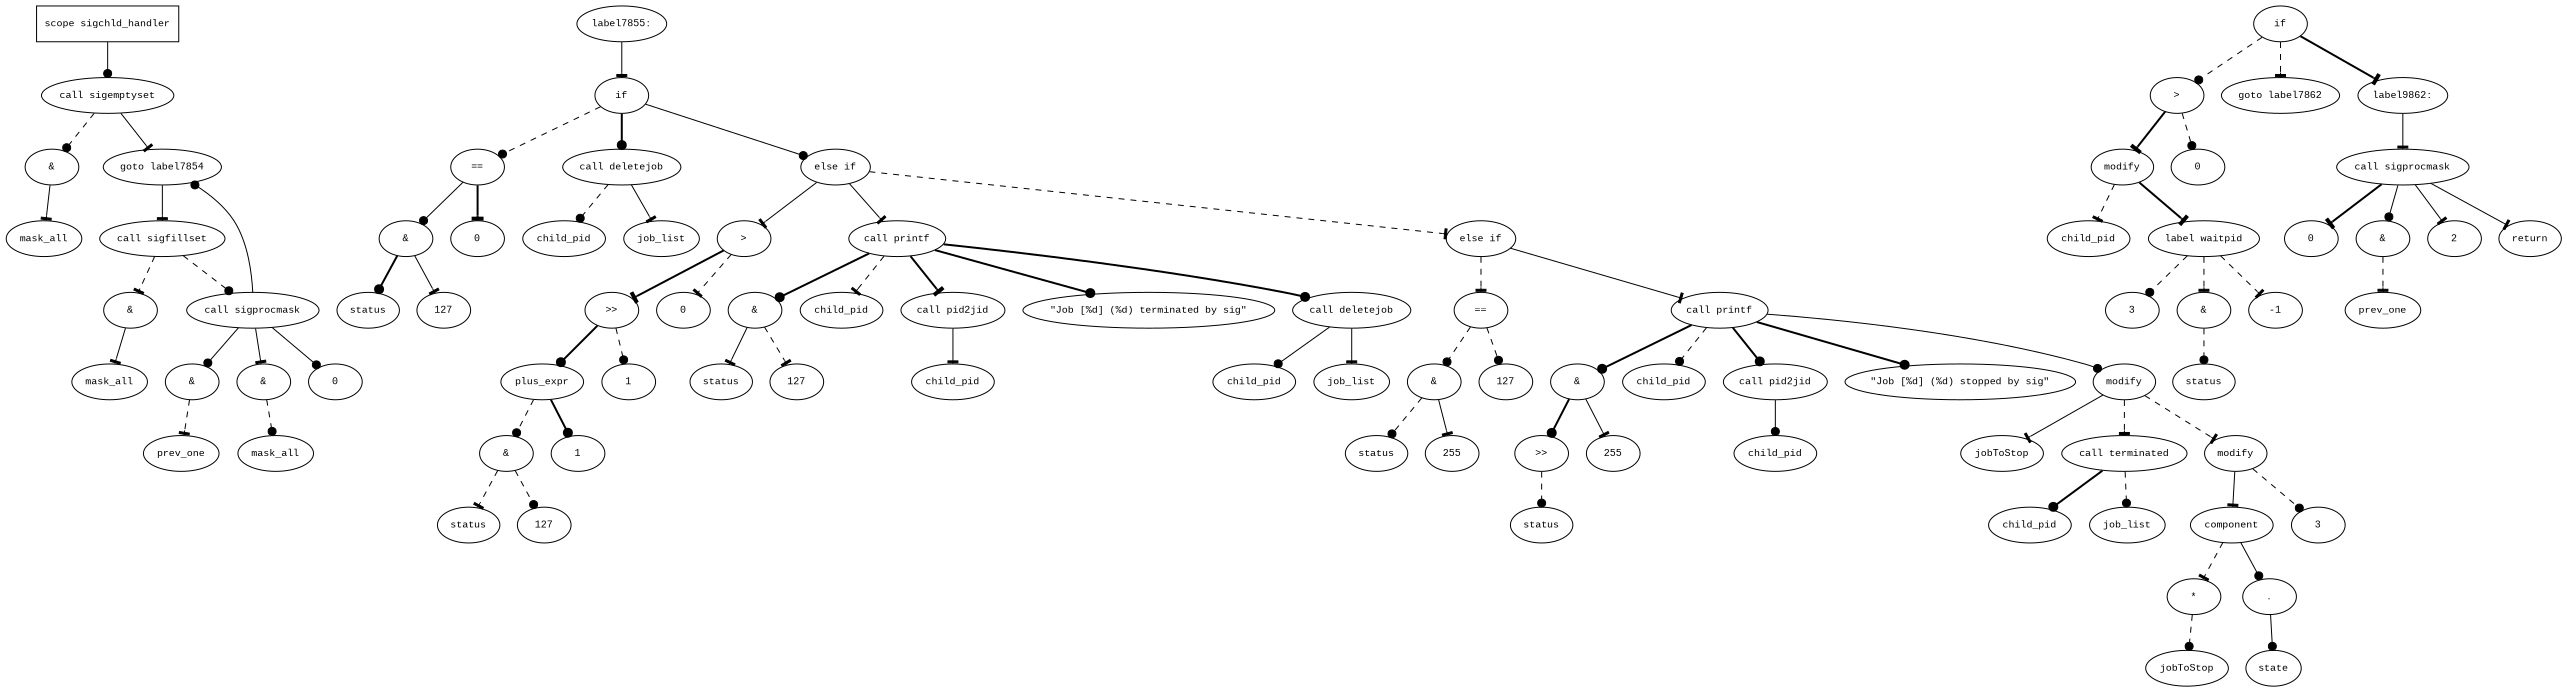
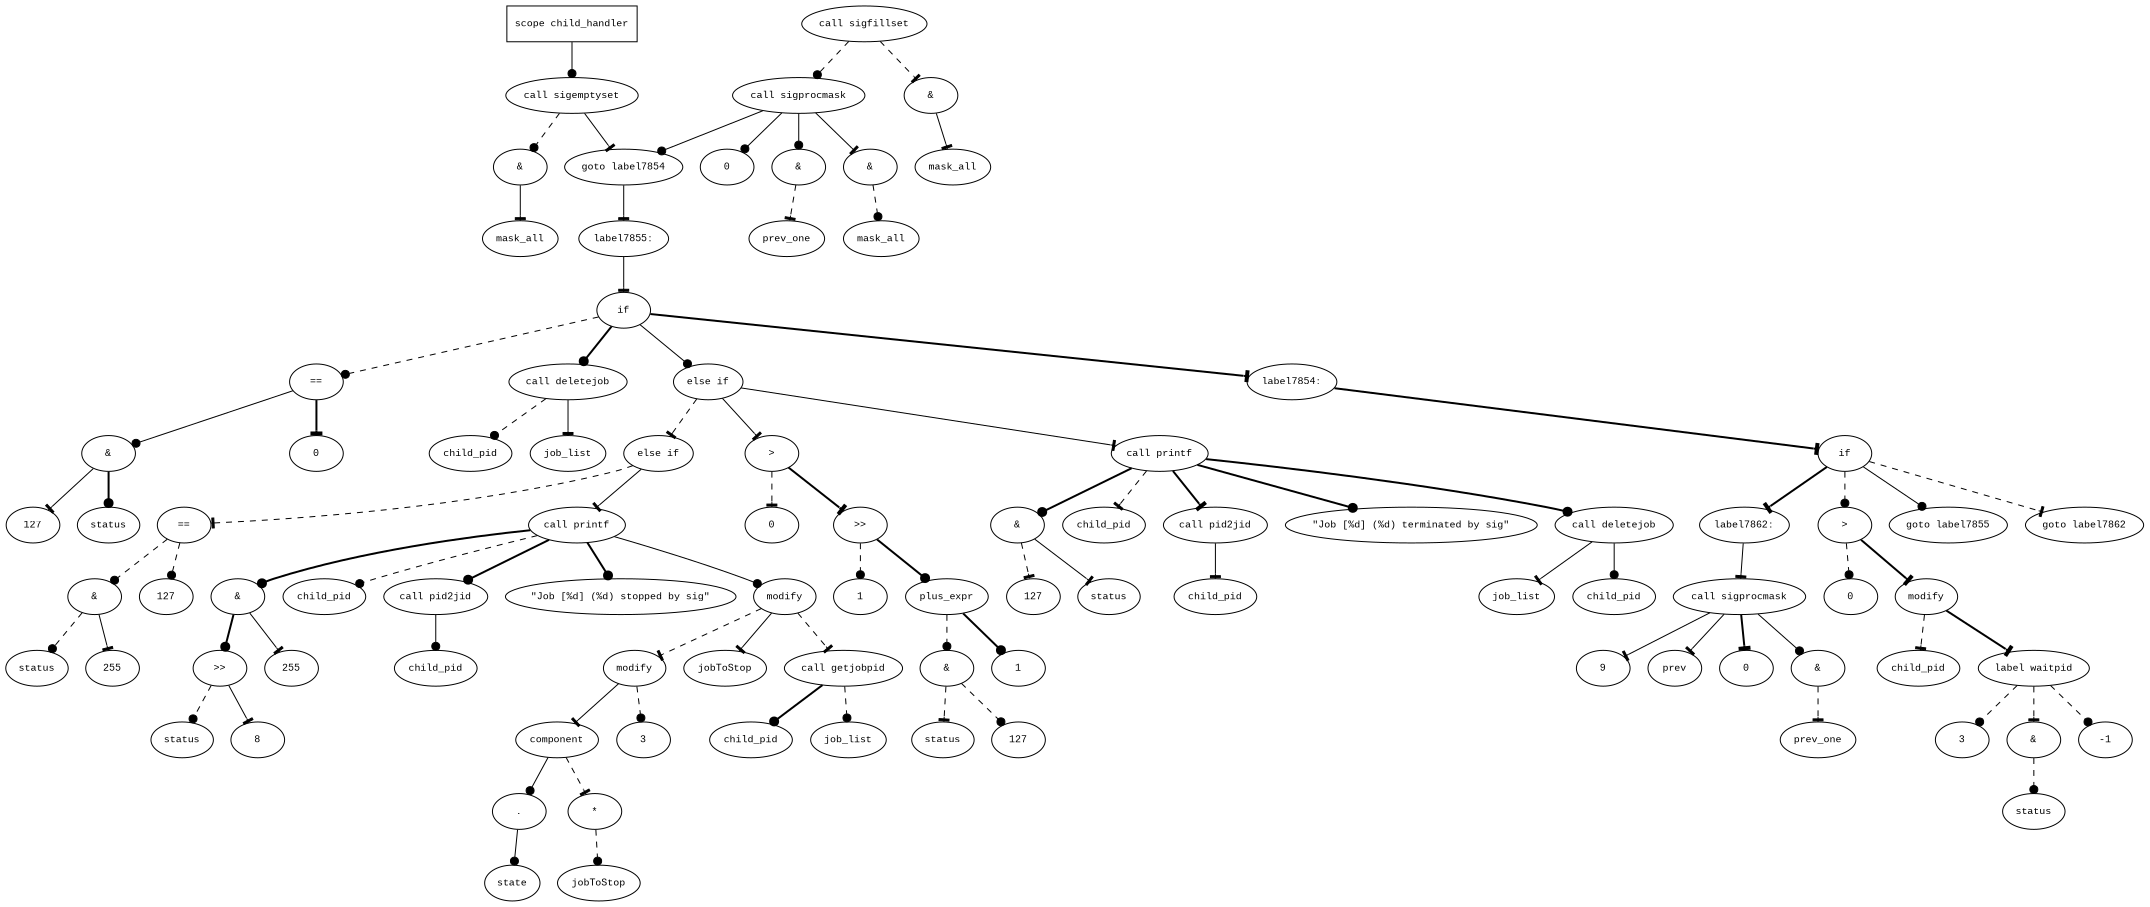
(108, 24) -> (572, 24)
(2403, 95) -> (1744, 525)
(162, 200) -> (624, 200)
(2455, 239) -> (1603, 668)
(2530, 239) -> (1675, 668)
(2239, 274) -> (2068, 702)
none -> (1292, 382)
(2124, 453) -> (843, 668)
none -> (1948, 525)
none -> (258, 740)
